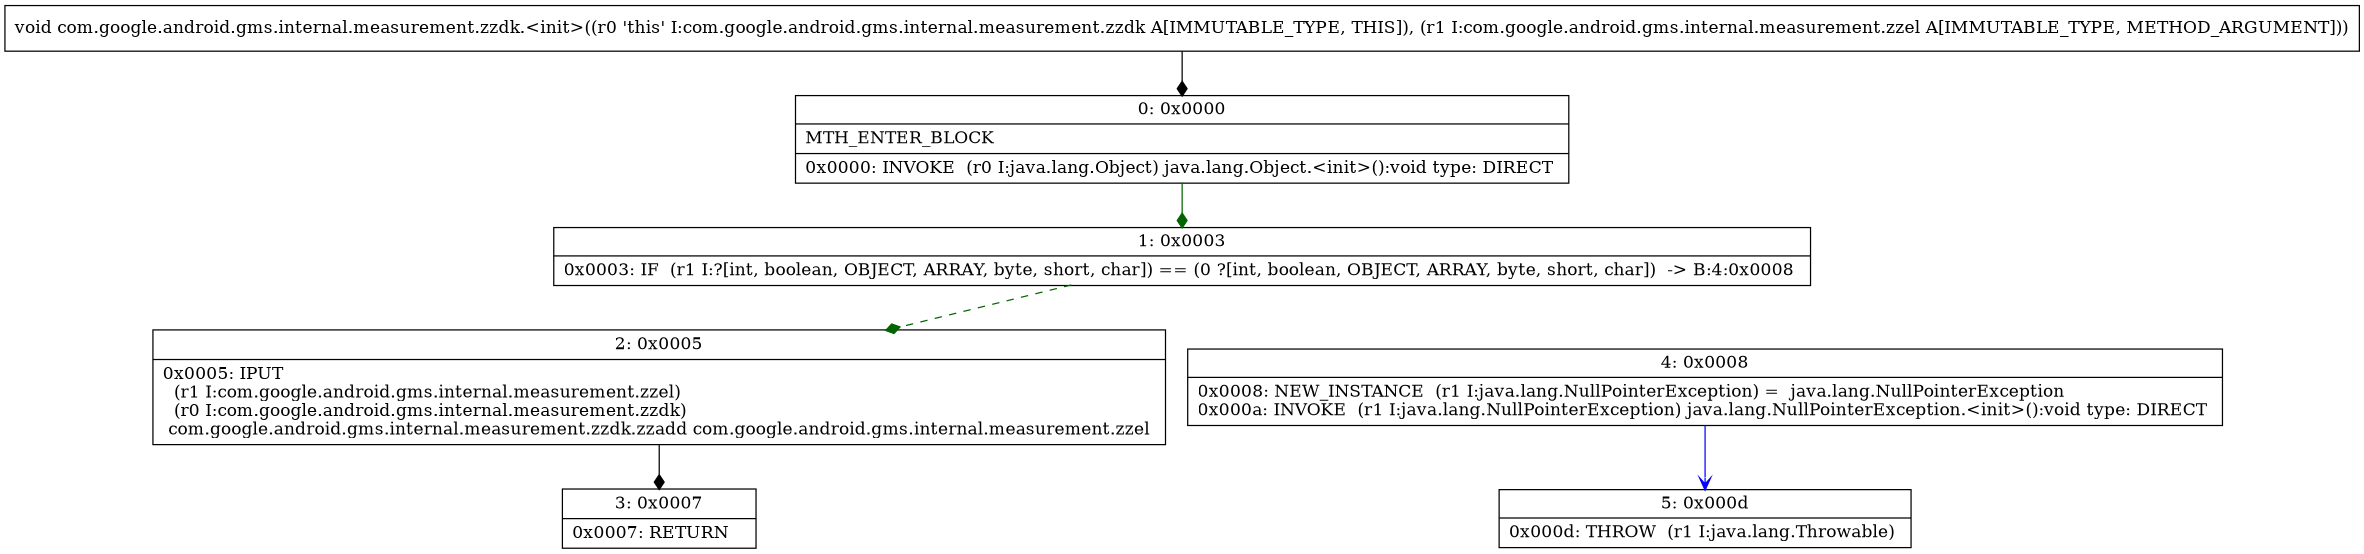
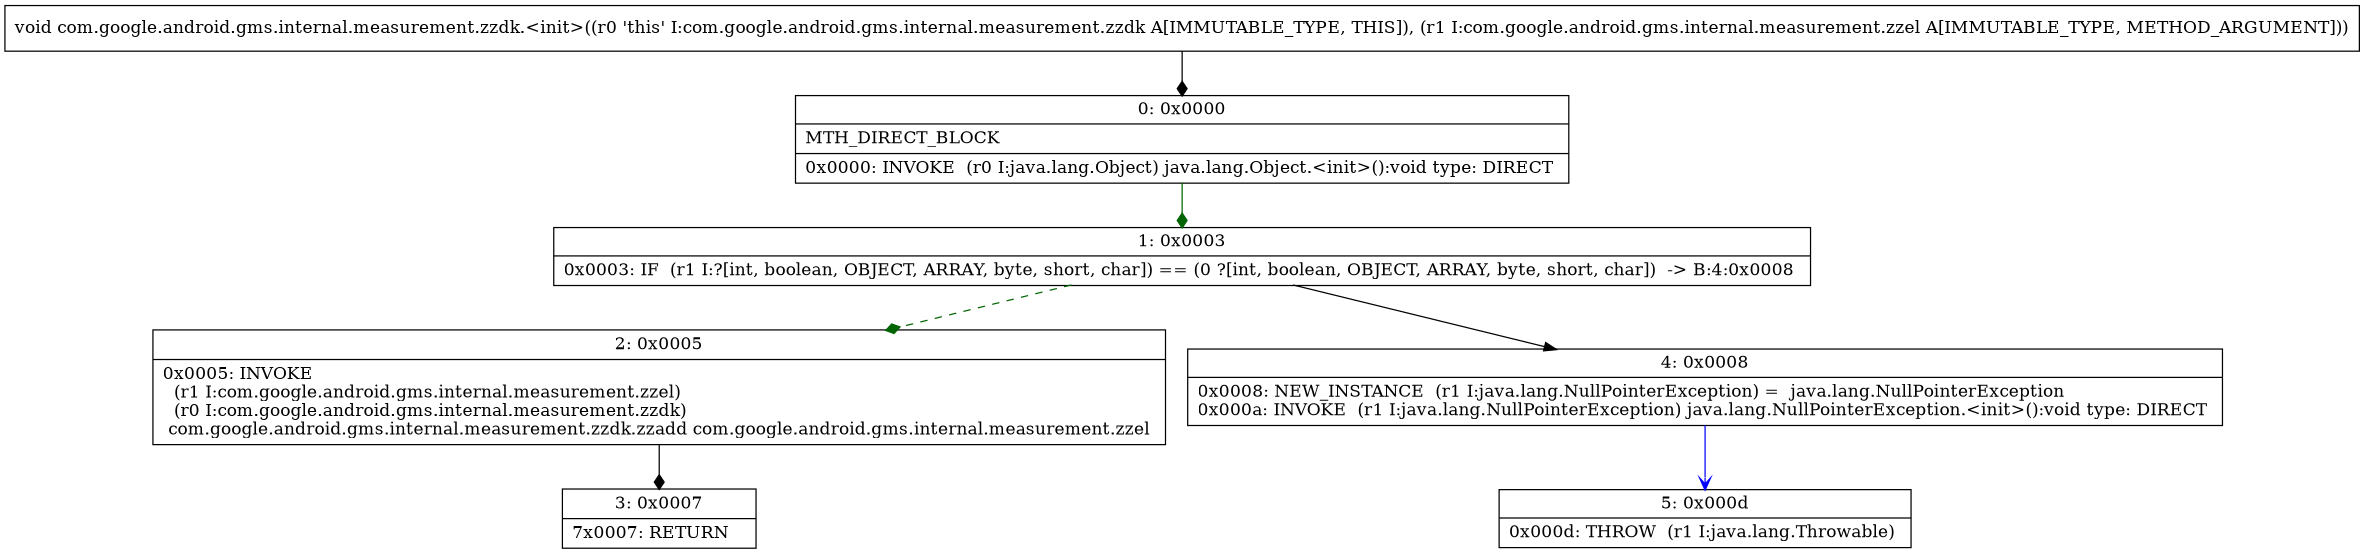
(900, 138) -> (903, 138)
none -> (1419, 316)
(229, 374) -> (244, 374)
(659, 533) -> (659, 533)
